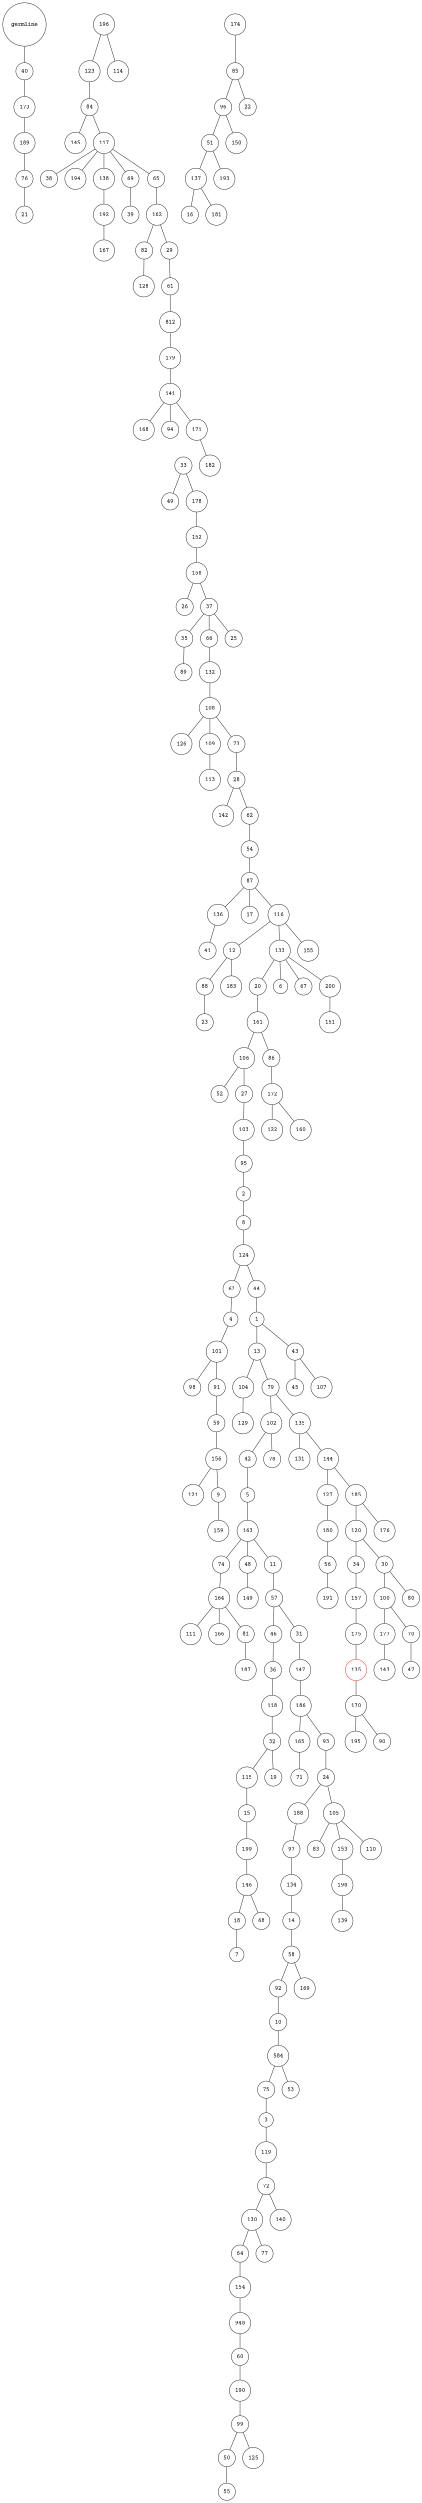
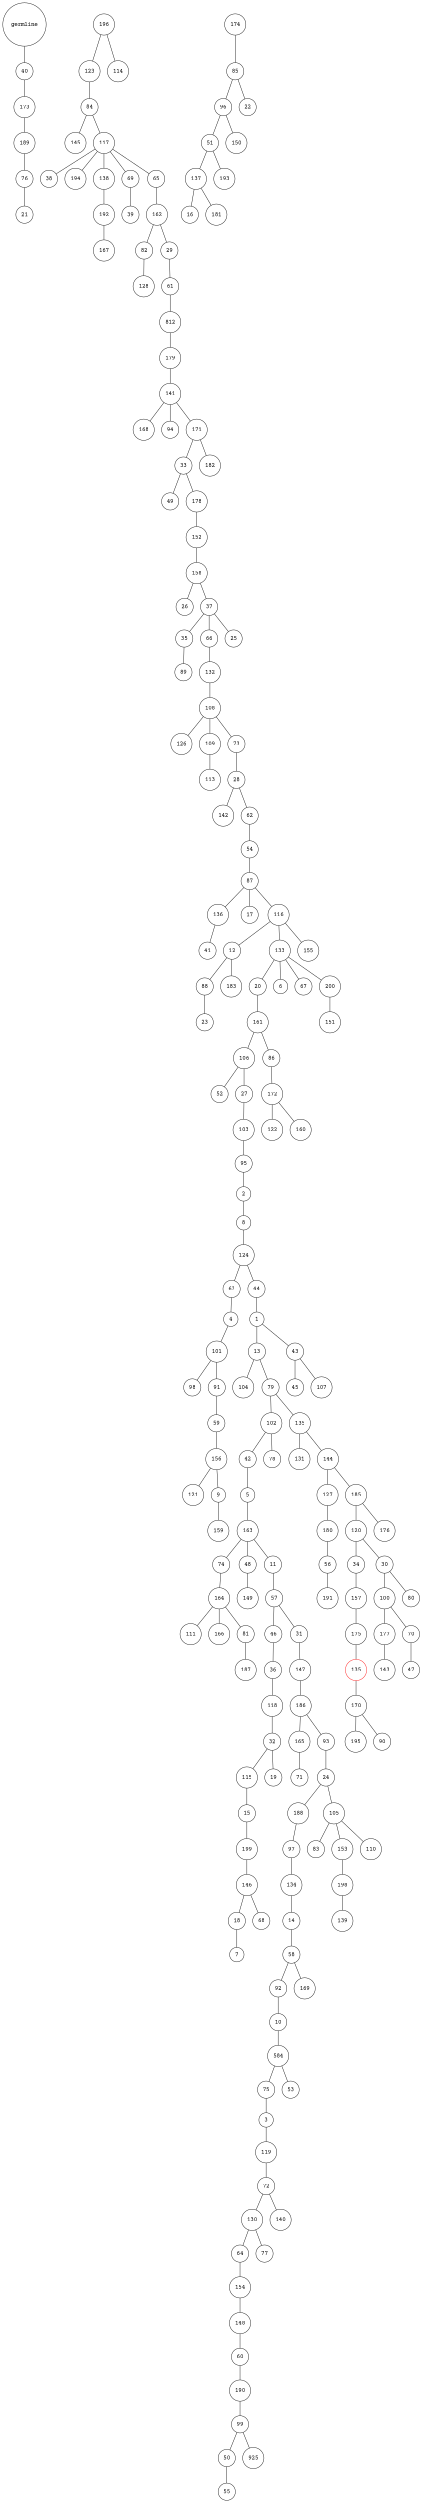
none -> (190, 449)
(243, 1423) -> none
(240, 2323) -> (240, 2323)
(253, 2458) -> (253, 2458)
